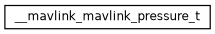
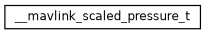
(108, 17) -> (103, 17)
